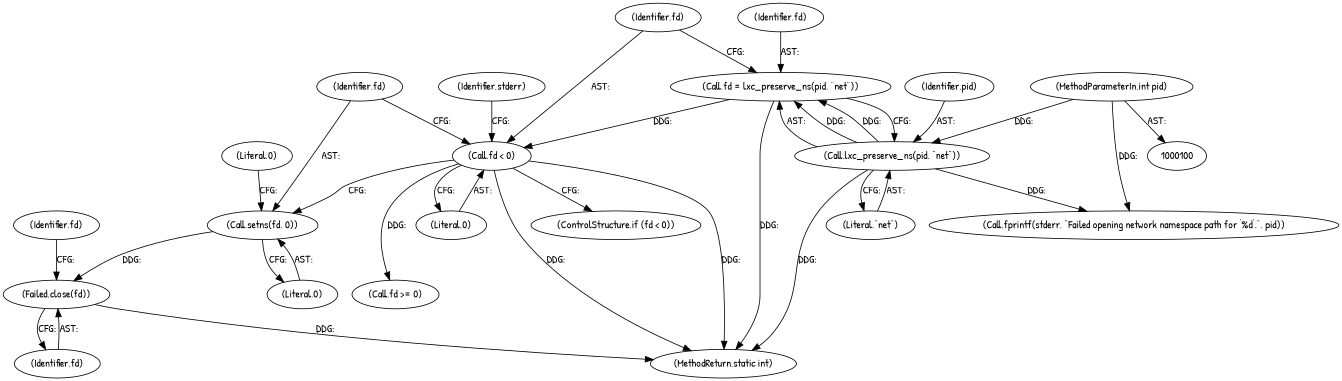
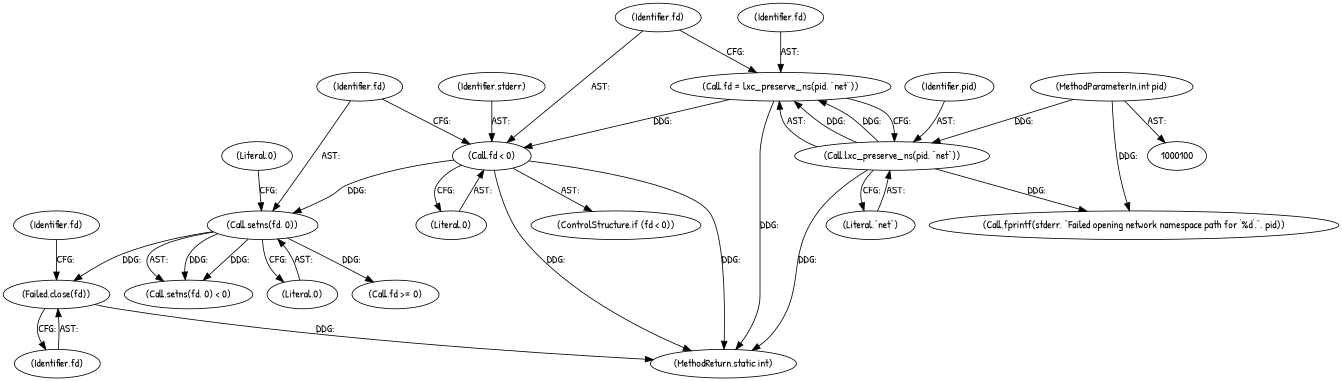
(502, 121) -> (502, 121)
(359, 191) -> (359, 191)
(572, 191) -> (572, 191)
(395, 201) -> (327, 258)
none -> (189, 294)
